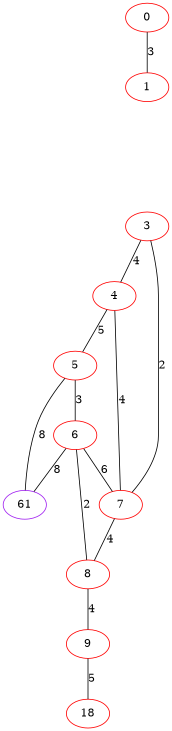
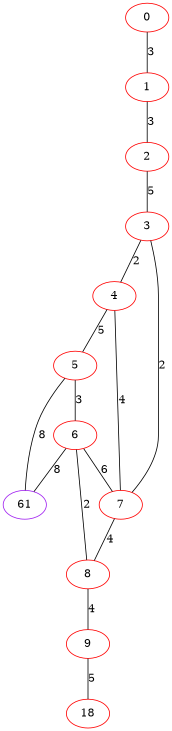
none -> (147, 157)
(137, 261) -> (137, 261)
